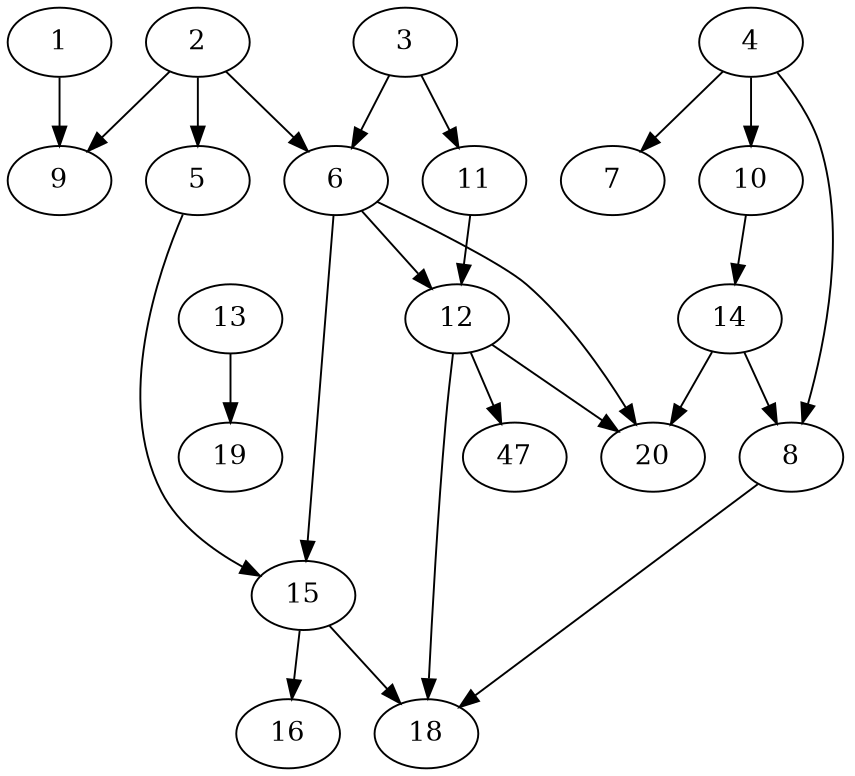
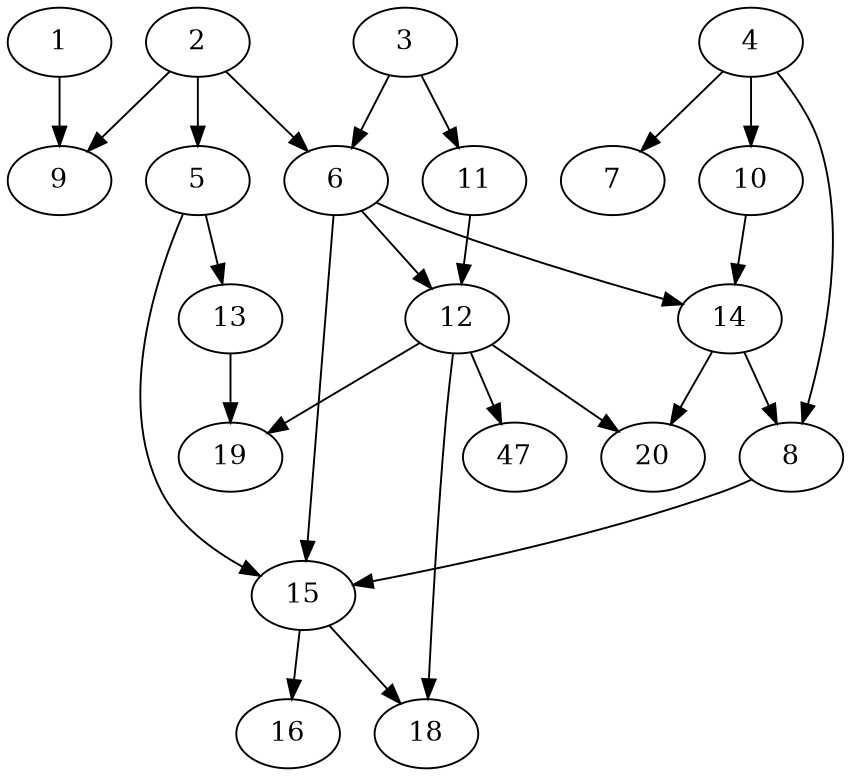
none -> (212, 240)
(521, 281) -> (518, 255)
none -> (352, 383)
(617, 590) -> (564, 539)
